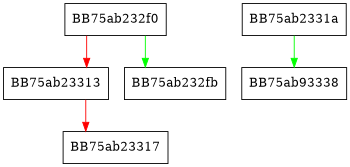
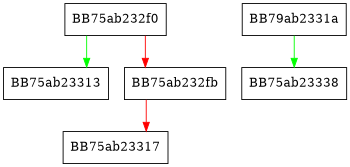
(294, 20) -> (294, 20)
(87, 47) -> (87, 47)
(145, 47) -> (145, 47)
(294, 84) -> (294, 84)
(86, 111) -> (146, 111)
